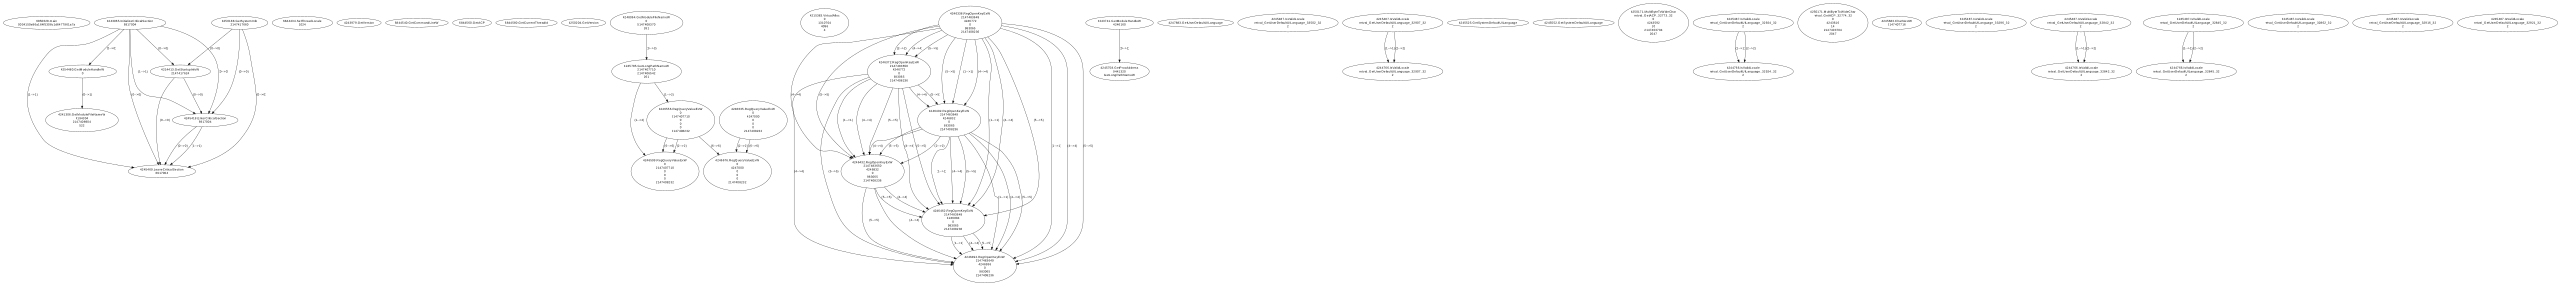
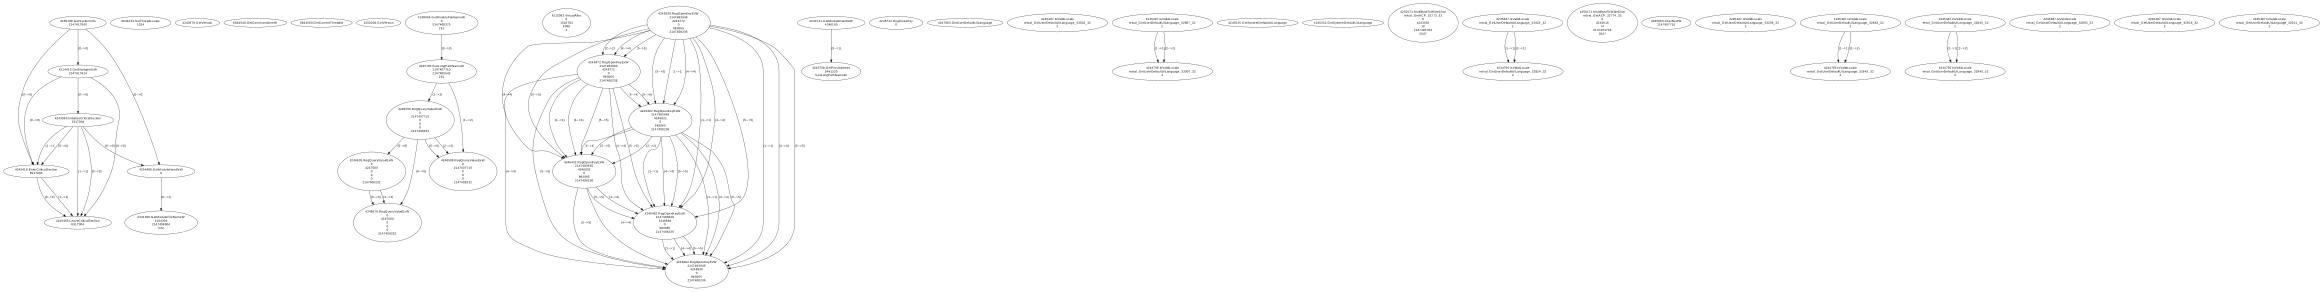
(47, 23) -> none
(472, 23) -> none
none -> (896, 23)
(154, 46) -> (78, 95)
(254, 114) -> (131, 91)
none -> (397, 145)
